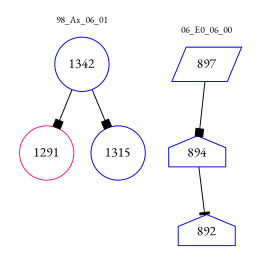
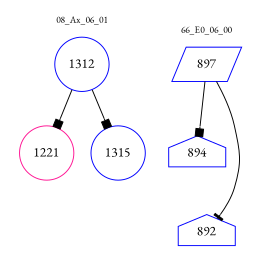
(82, 20) -> (82, 20)
(207, 30) -> (207, 30)
(82, 64) -> (82, 64)
(47, 153) -> (47, 153)
(202, 189) -> (239, 148)
